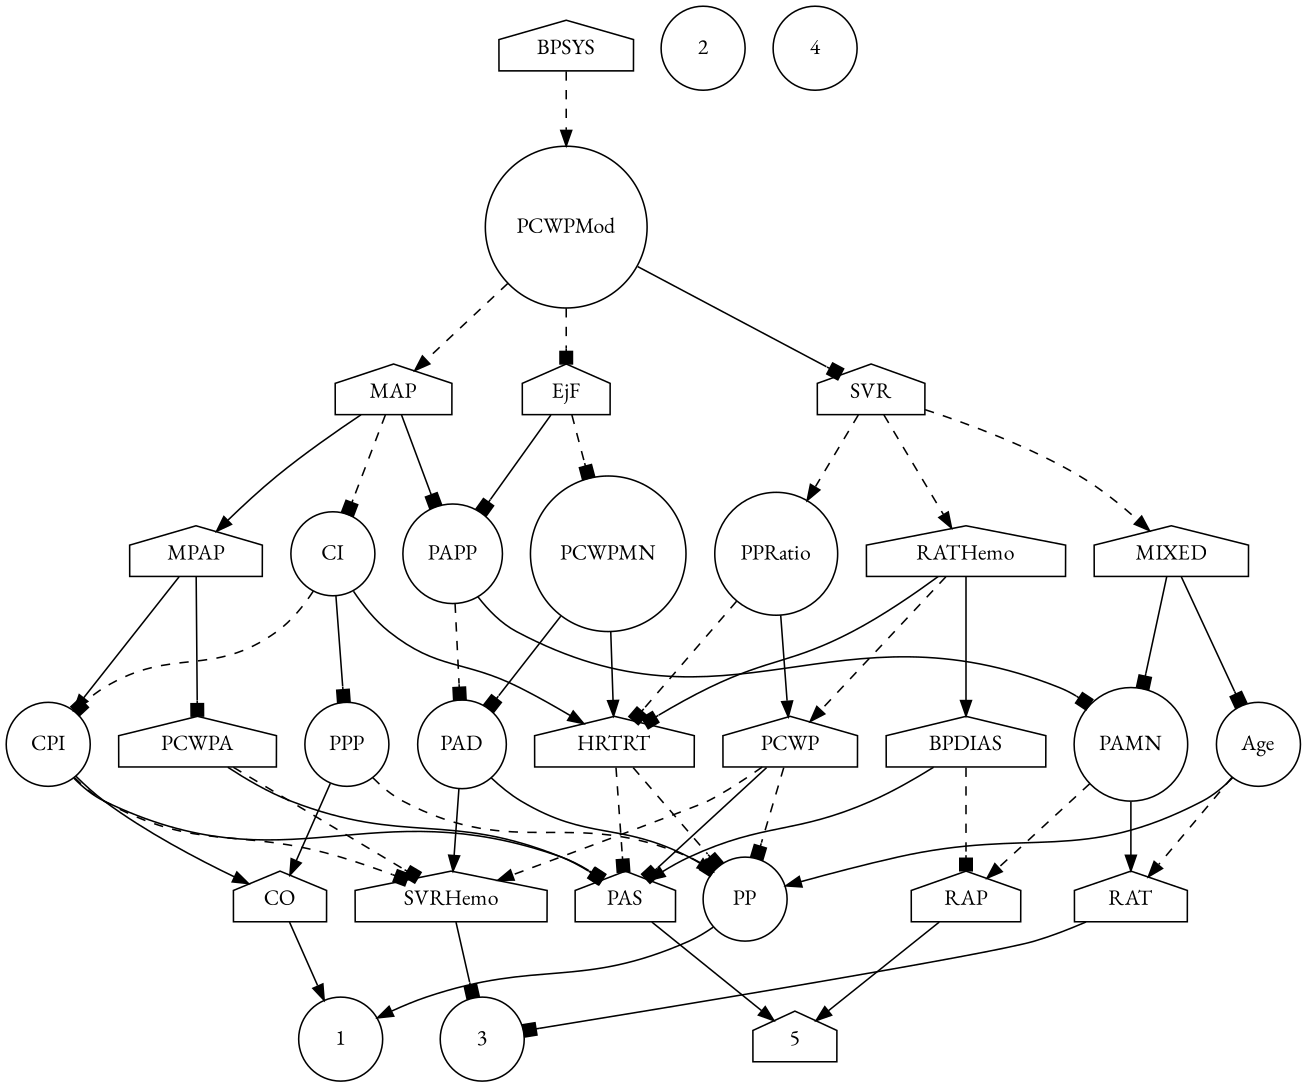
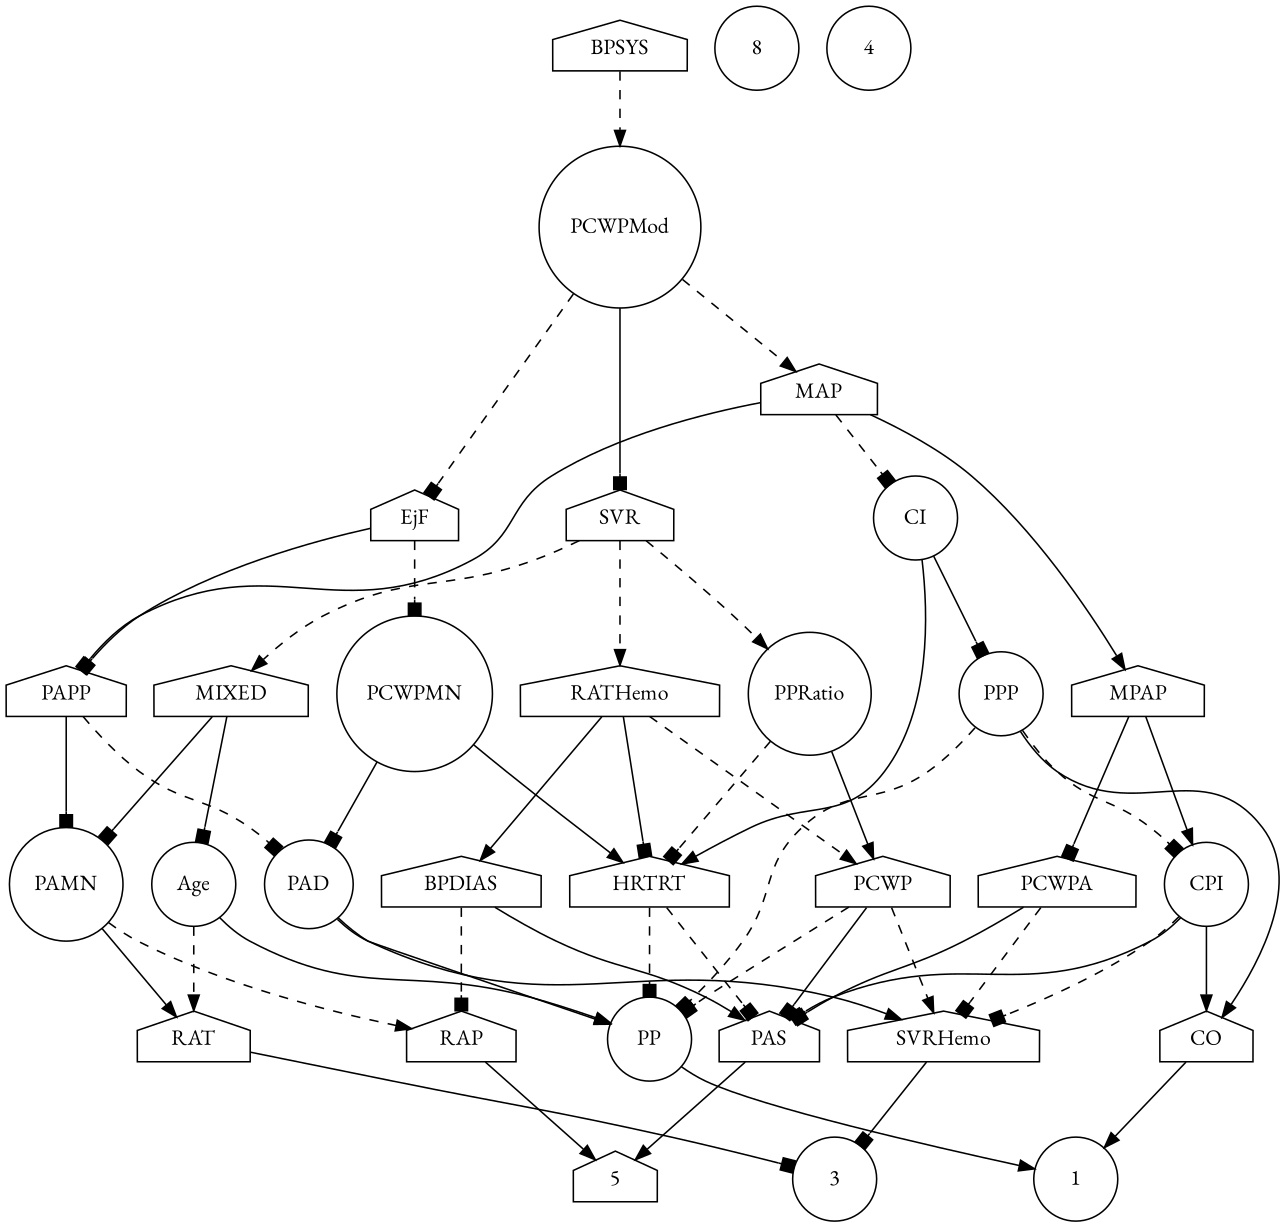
(703, 48) -> (757, 48)
(453, 554) -> (66, 694)
(208, 660) -> (1105, 802)
